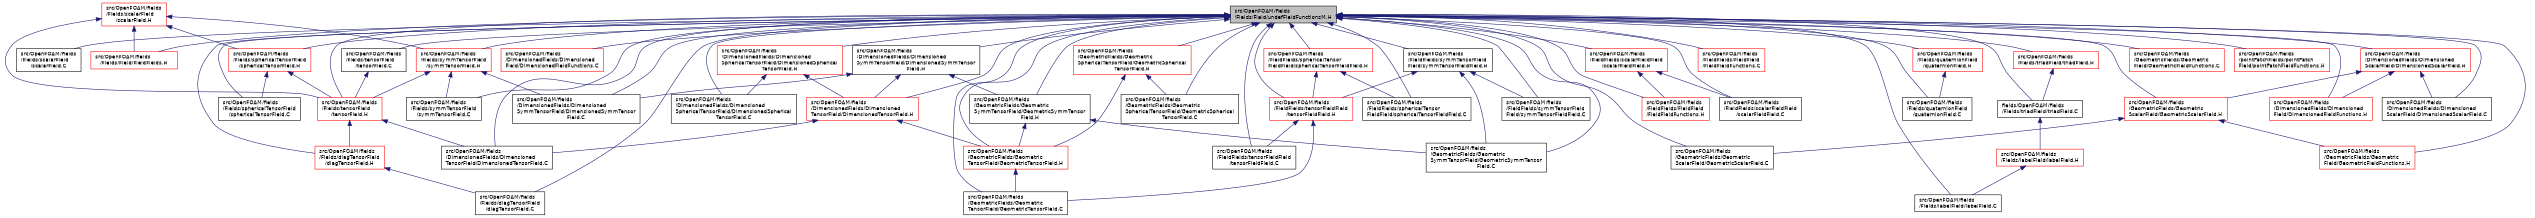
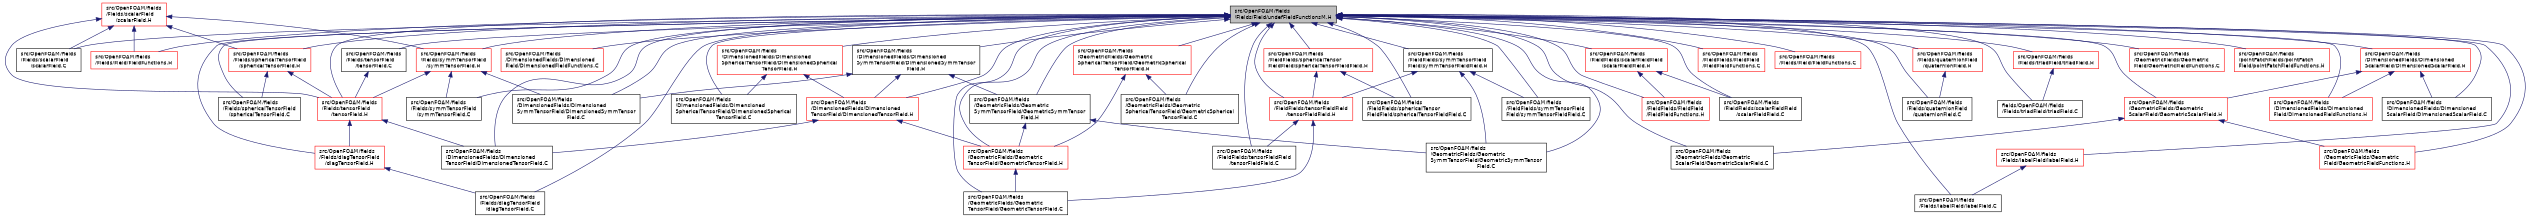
none -> (89, 39)
(134, 60) -> (134, 60)
none -> (1818, 60)
(2040, 136) -> (2492, 52)
